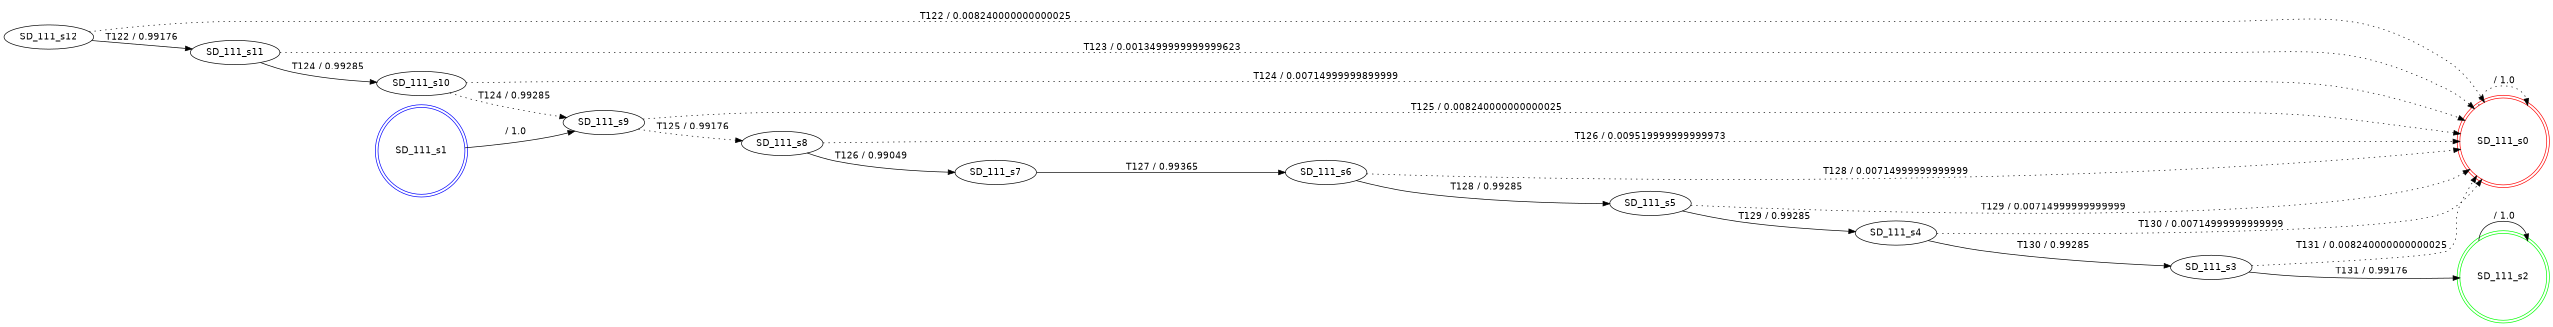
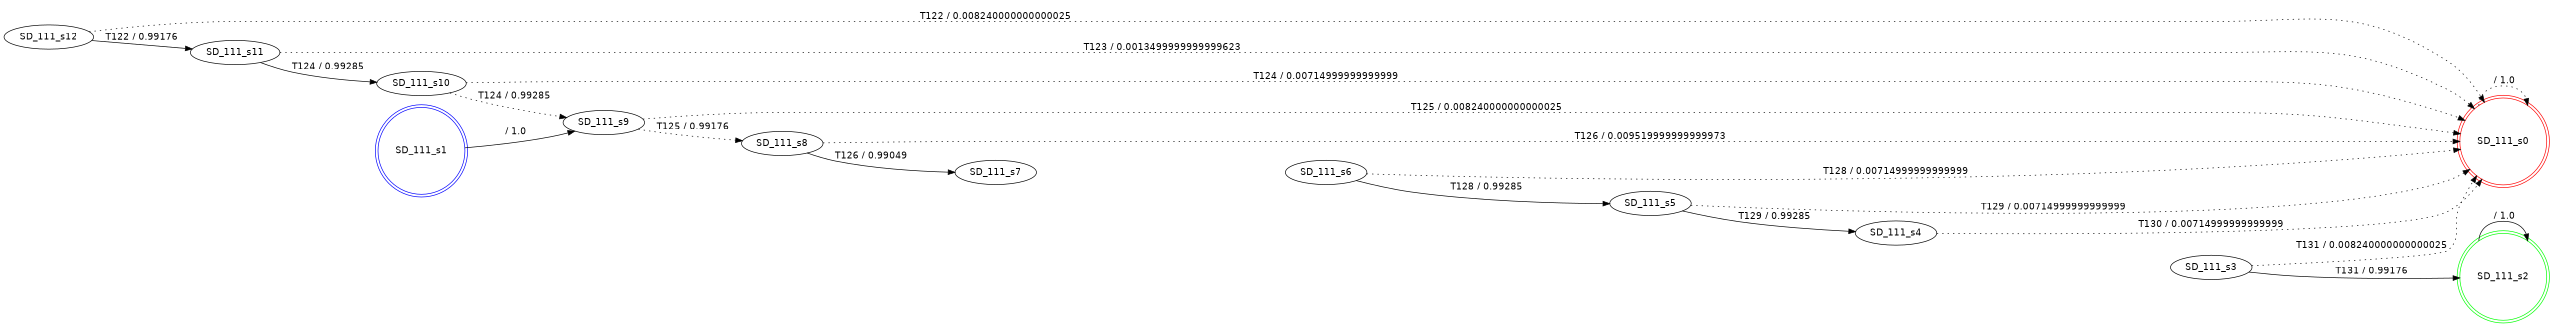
(1326, 76) -> (1326, 76)
(1158, 172) -> none
(2045, 258) -> none
